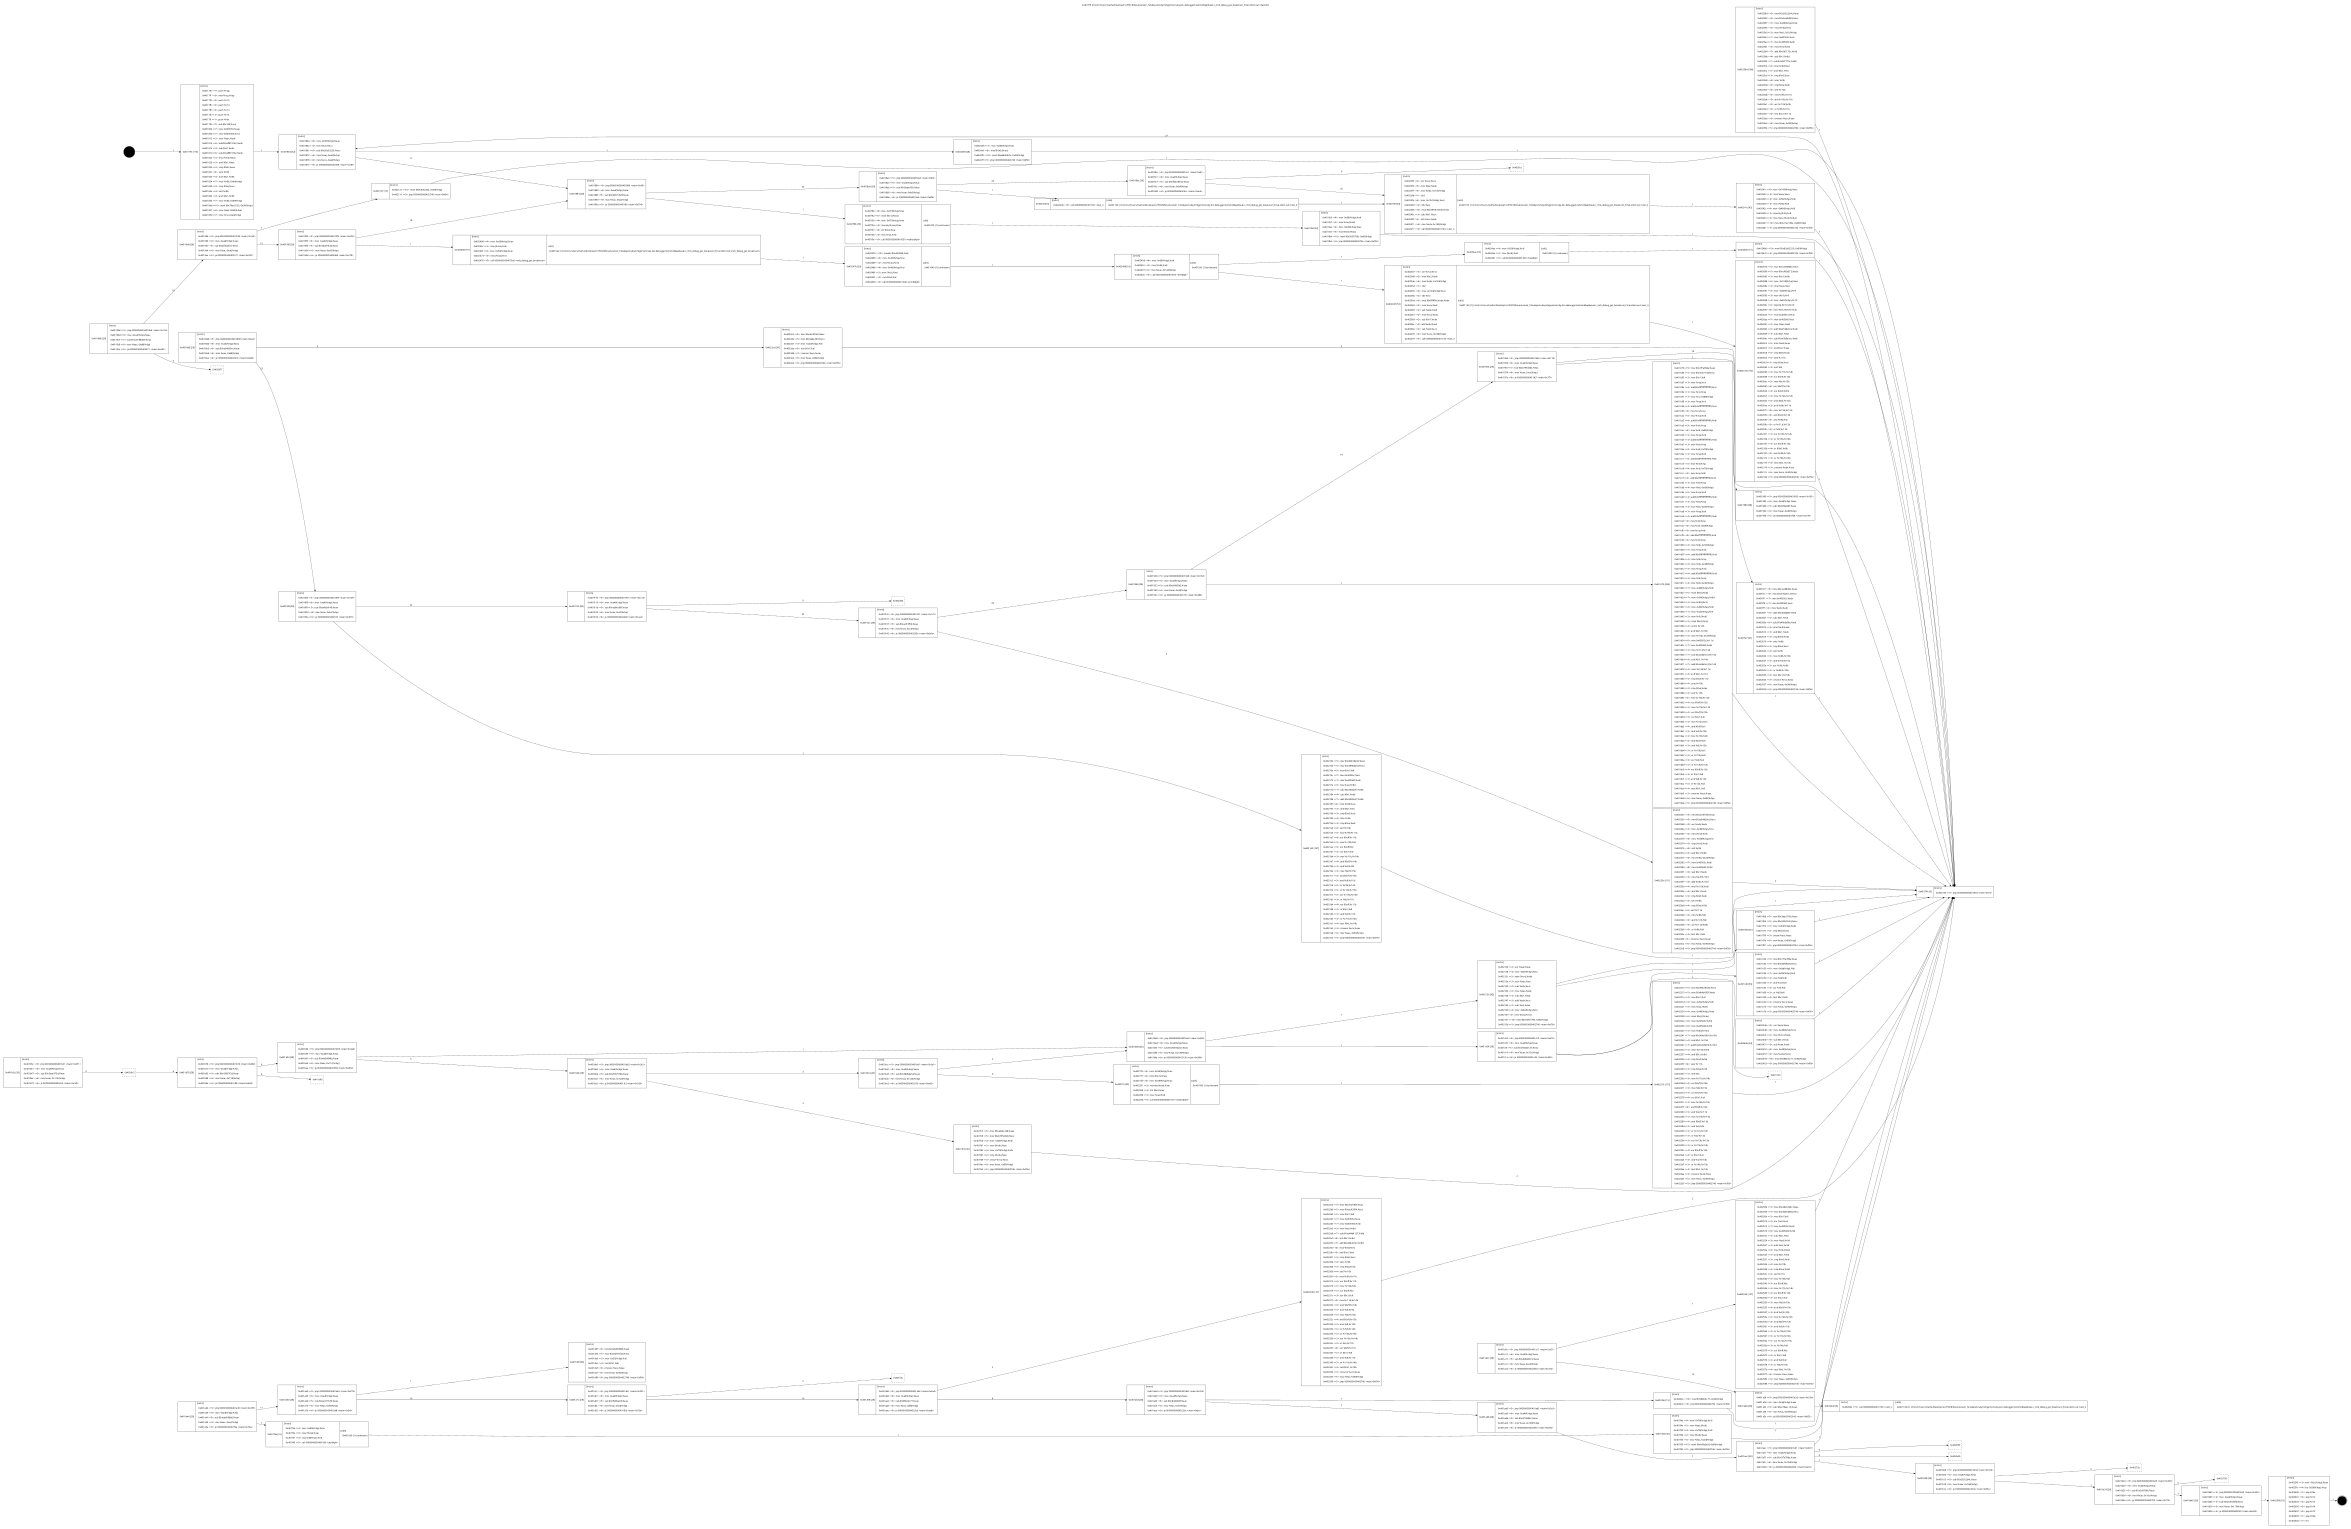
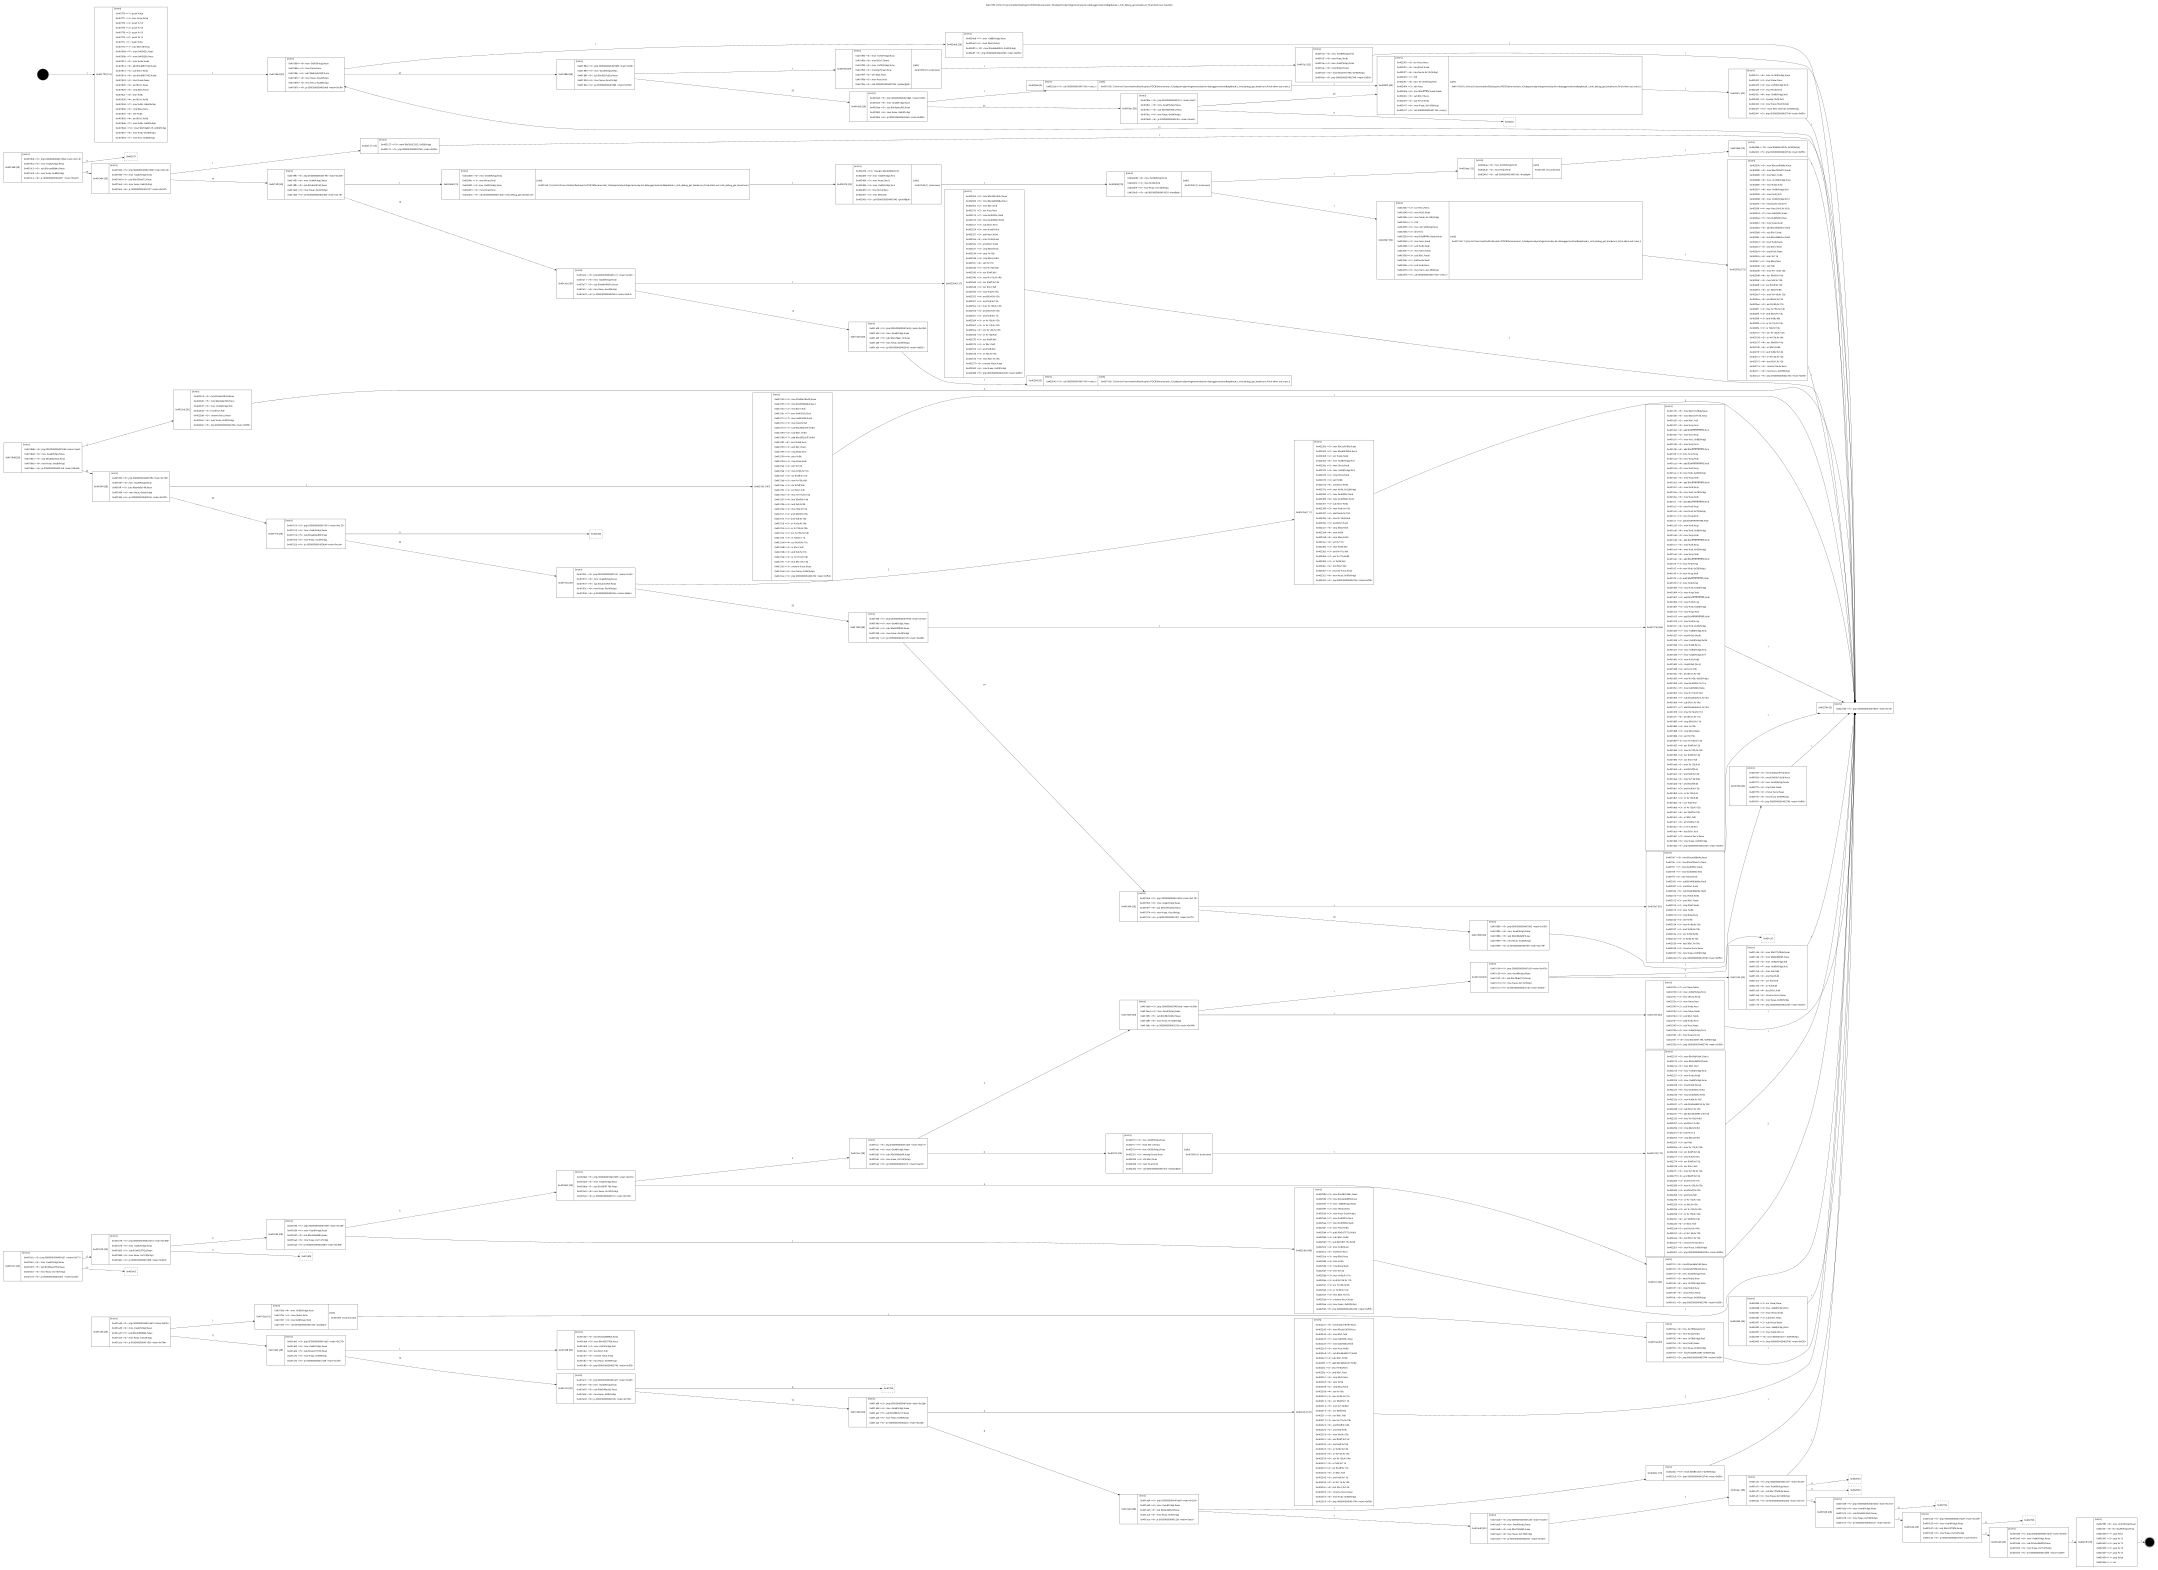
(461, 220) -> (450, 234)
(1652, 970) -> (1714, 967)
(741, 1052) -> (819, 1243)
(156, 1073) -> (86, 1258)
